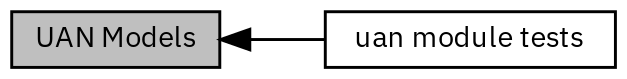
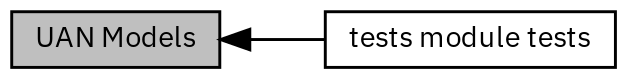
(470, 40) -> (470, 40)
